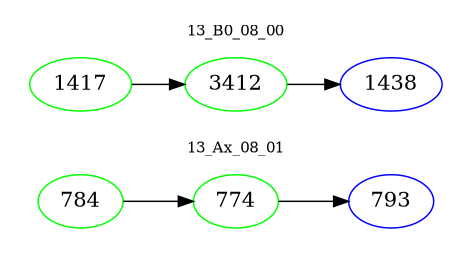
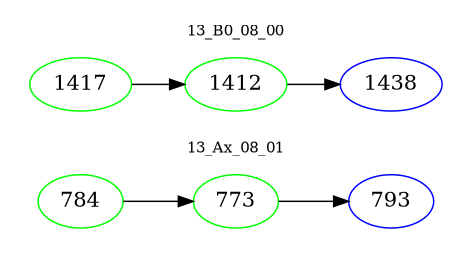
(236, 84) -> (236, 84)
(236, 201) -> (236, 201)
